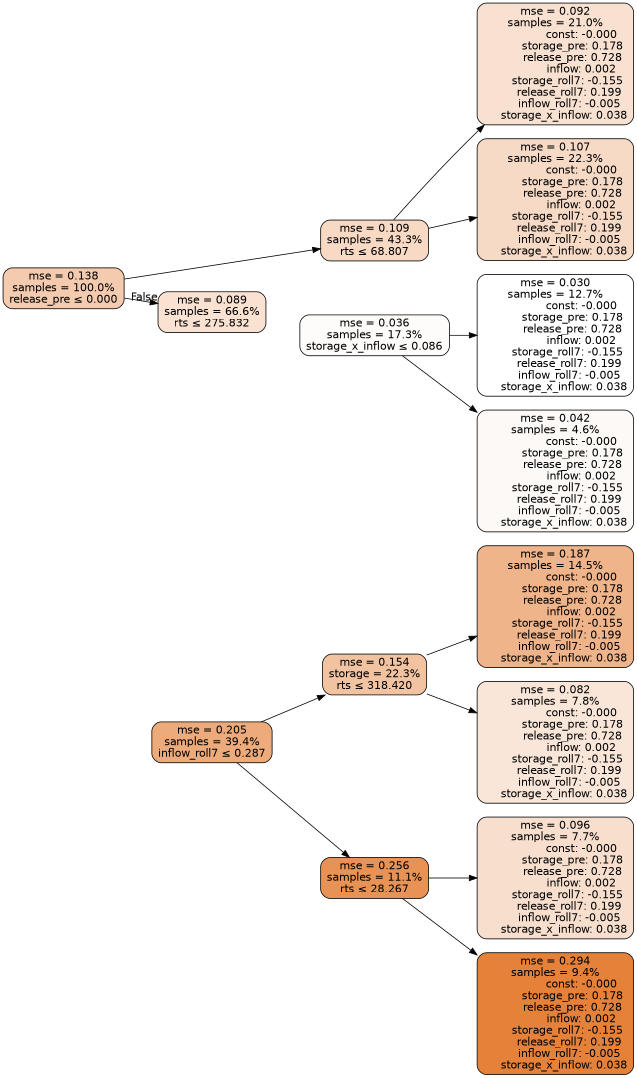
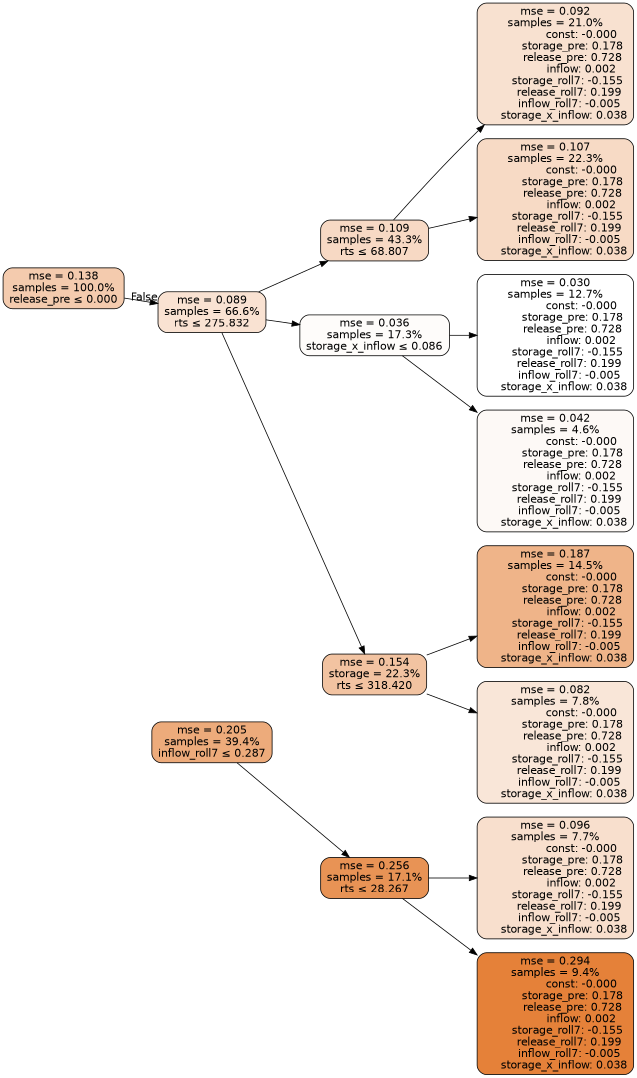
(218, 264) -> (290, 278)
none -> (279, 322)
(290, 710) -> (292, 490)
(375, 878) -> (375, 878)
